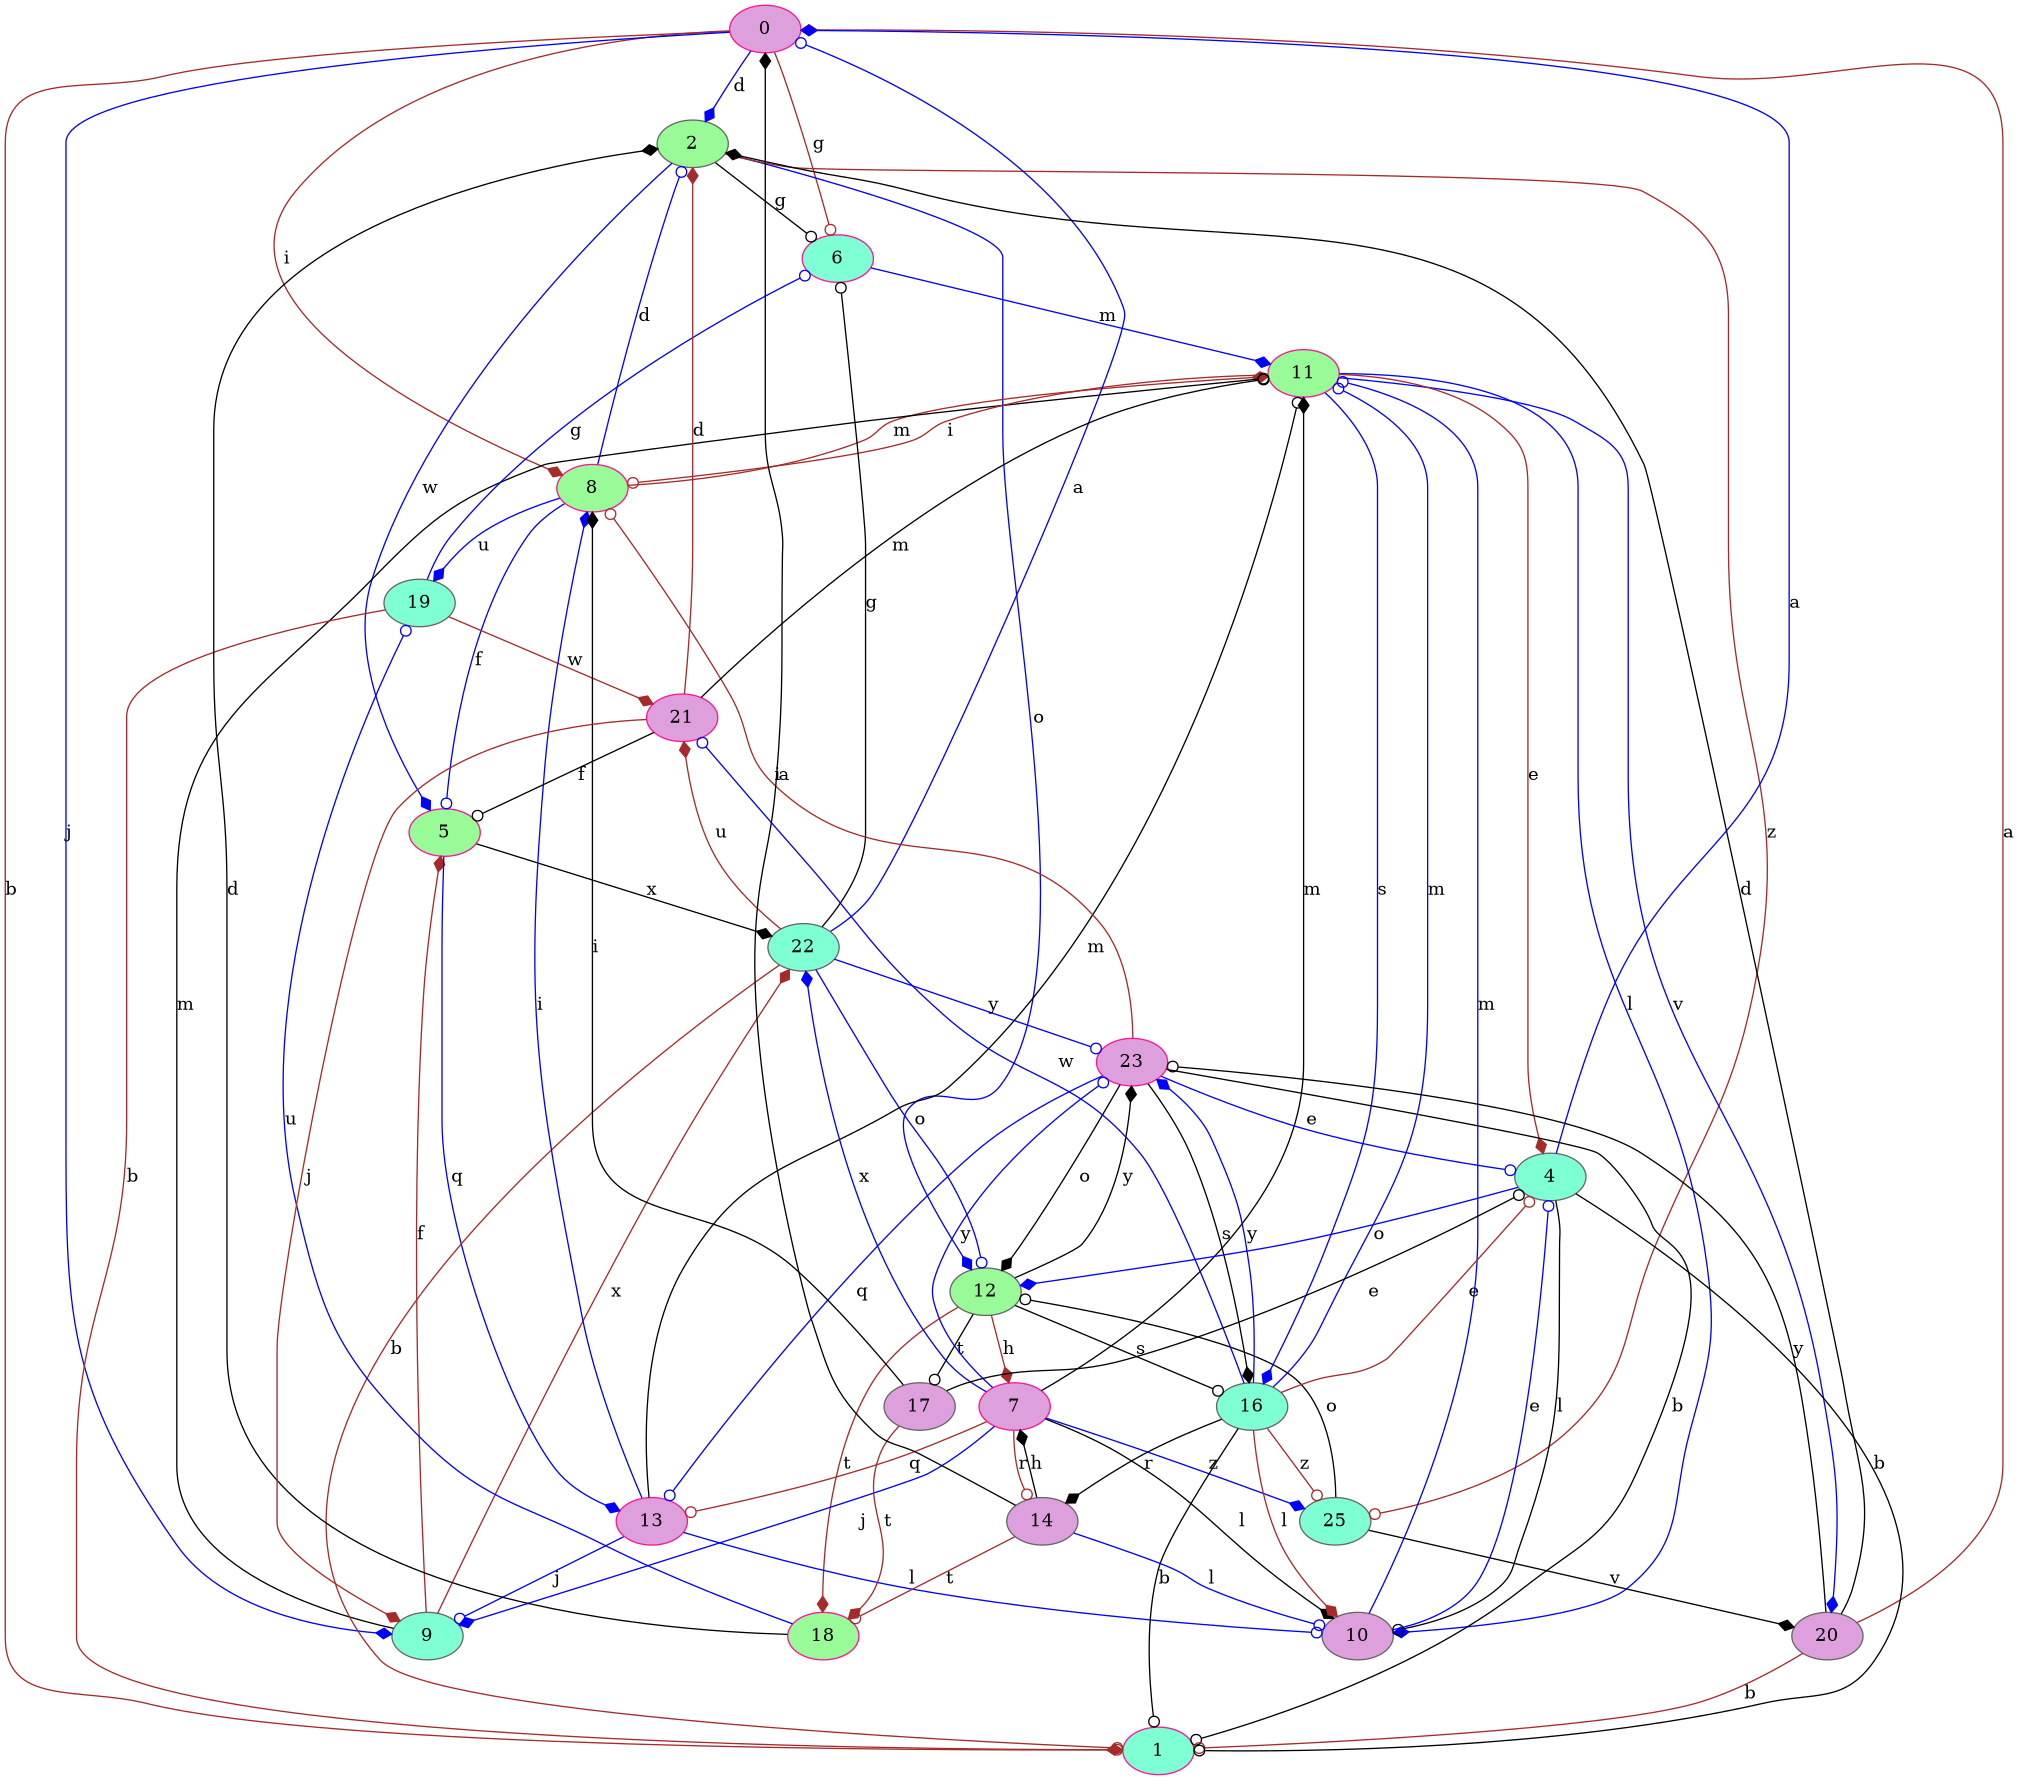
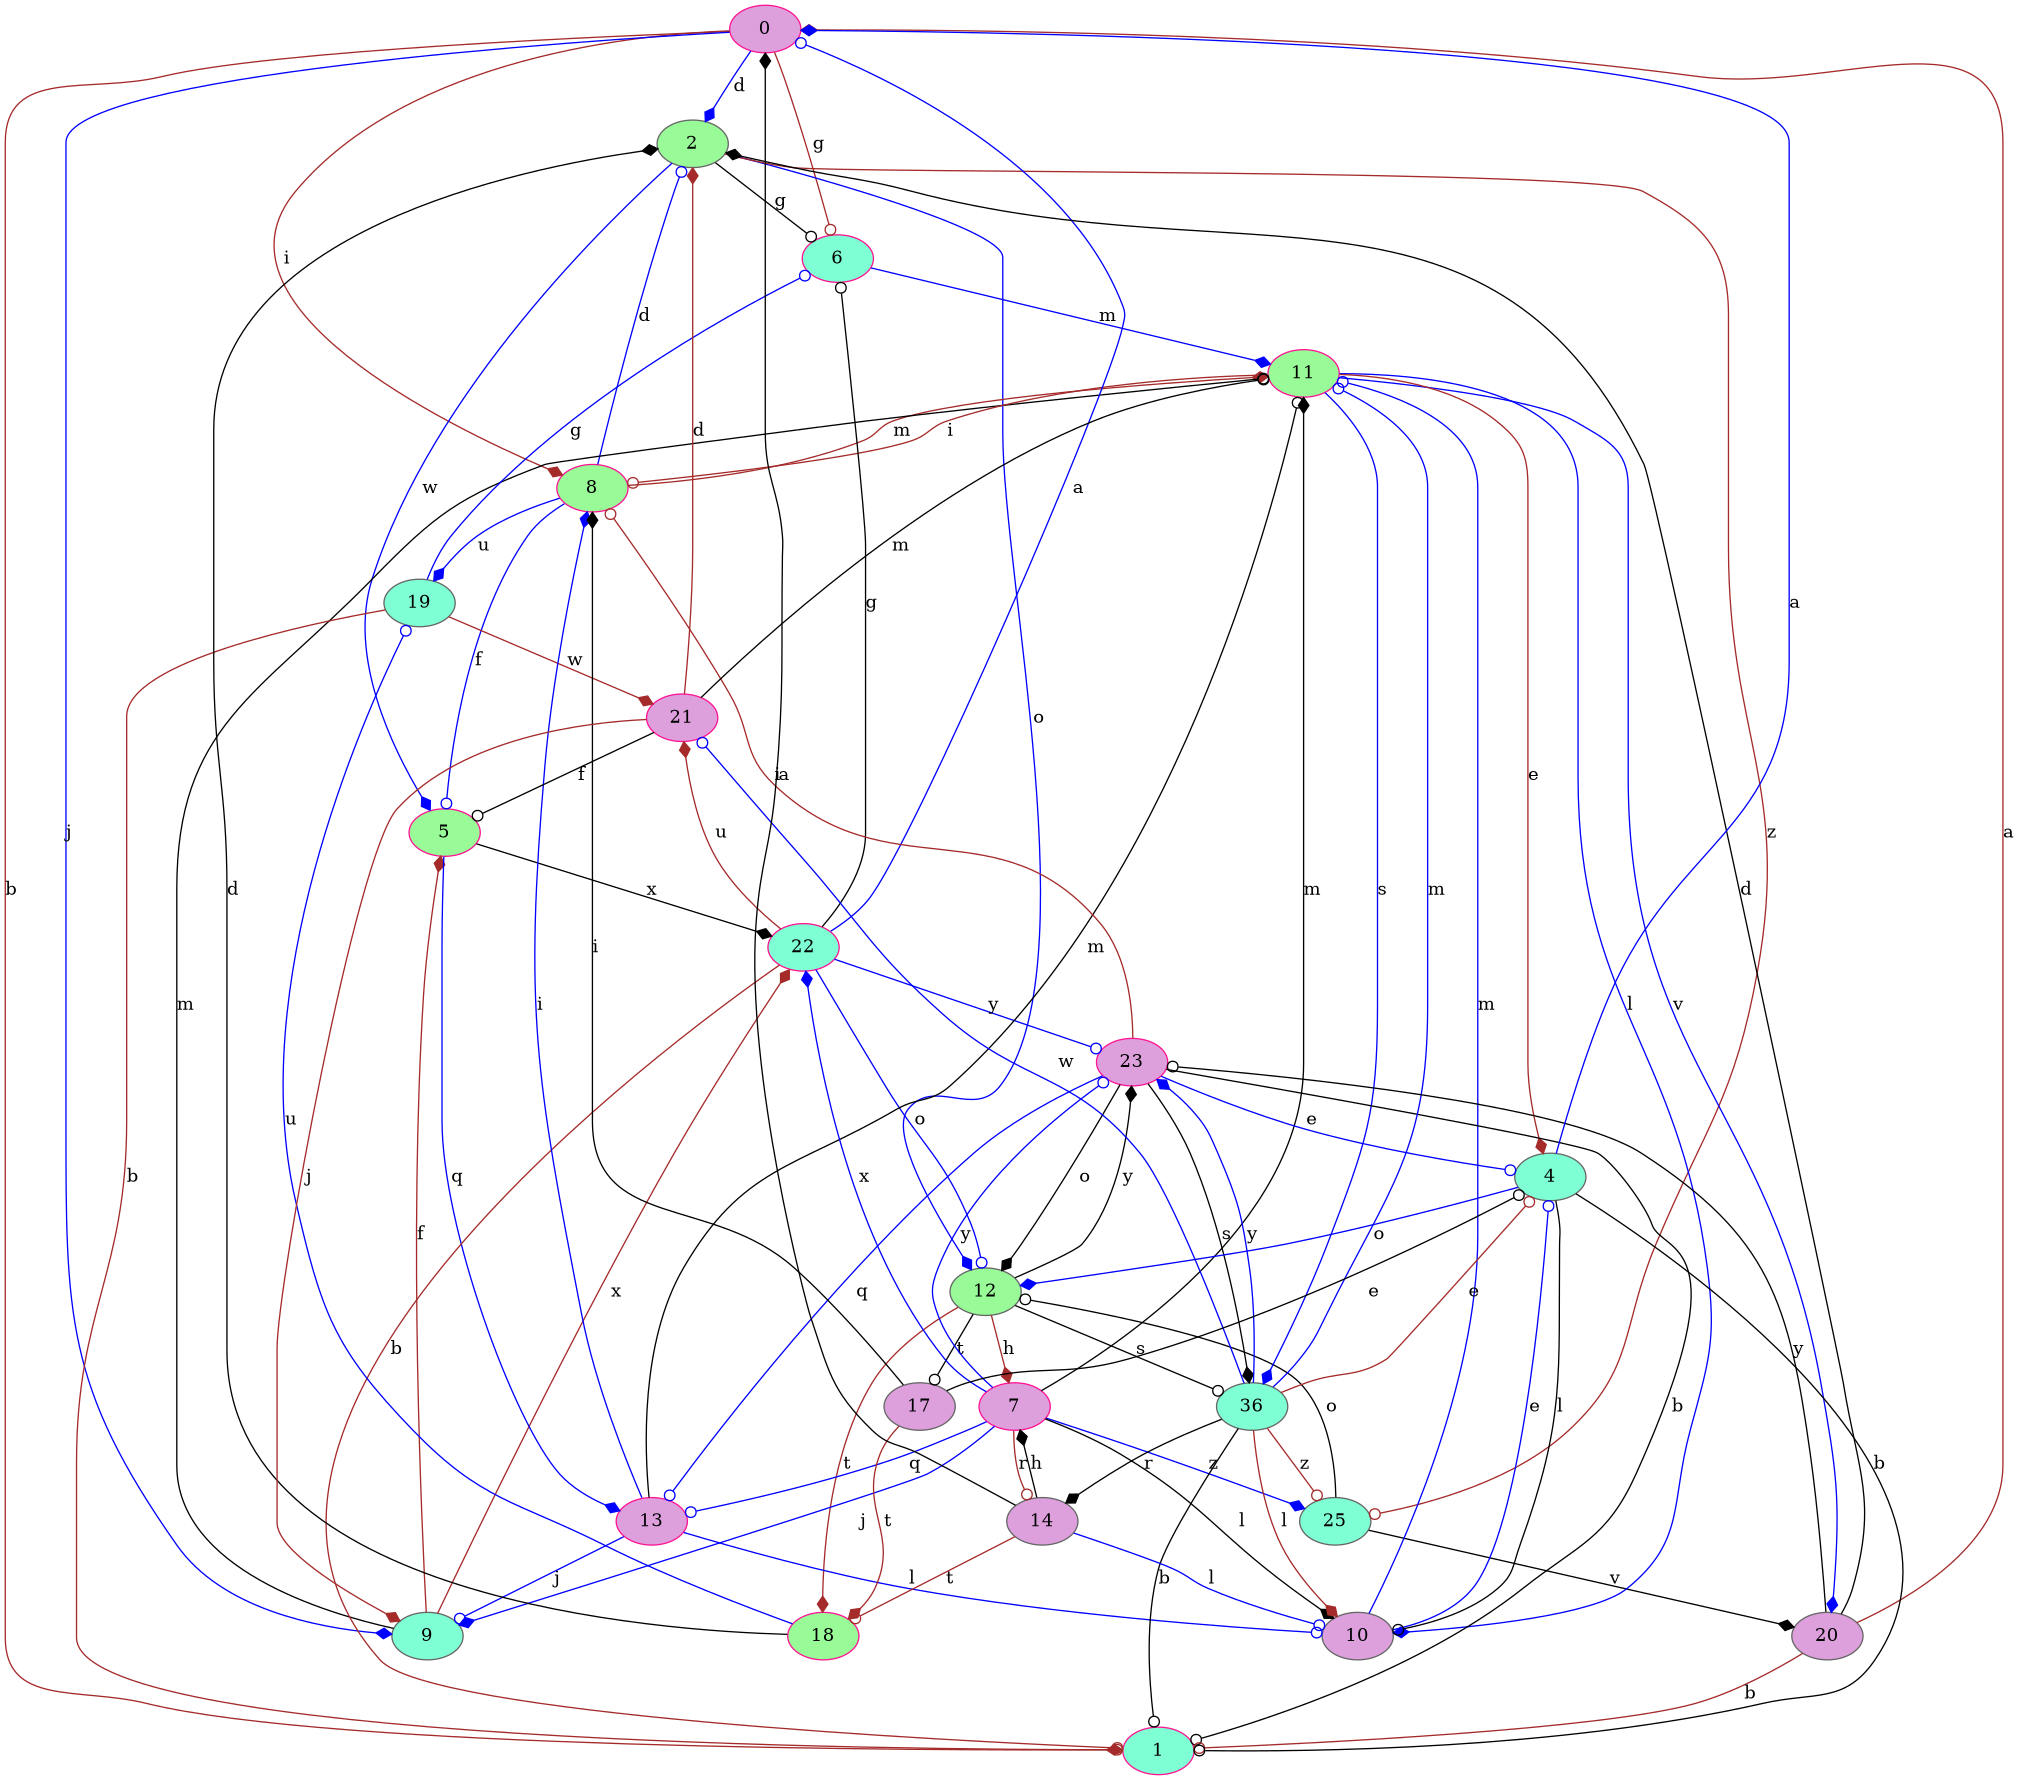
(804, 947) -> (804, 947)
(1252, 1407) -> (1252, 1407)
(851, 1472) -> (851, 1472)
